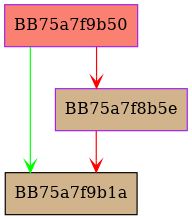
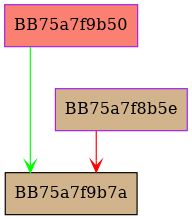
(97, 62) -> none
(71, 194) -> (71, 194)
